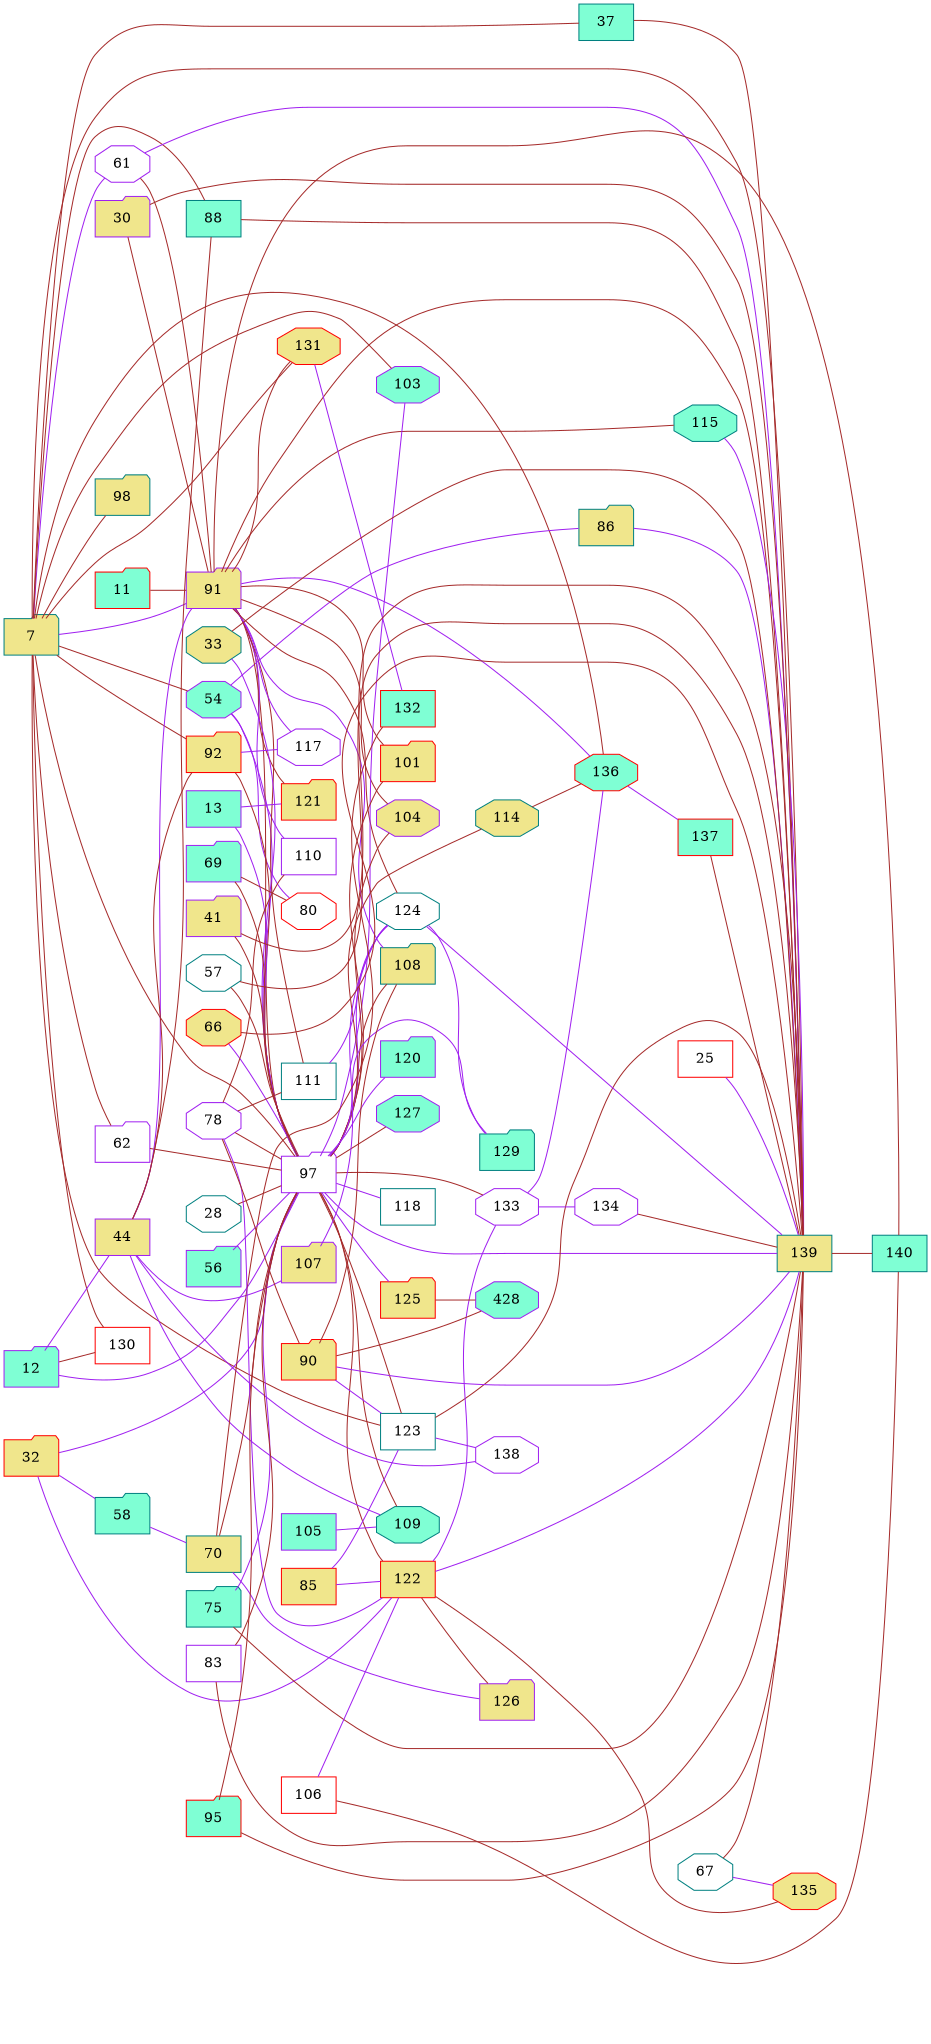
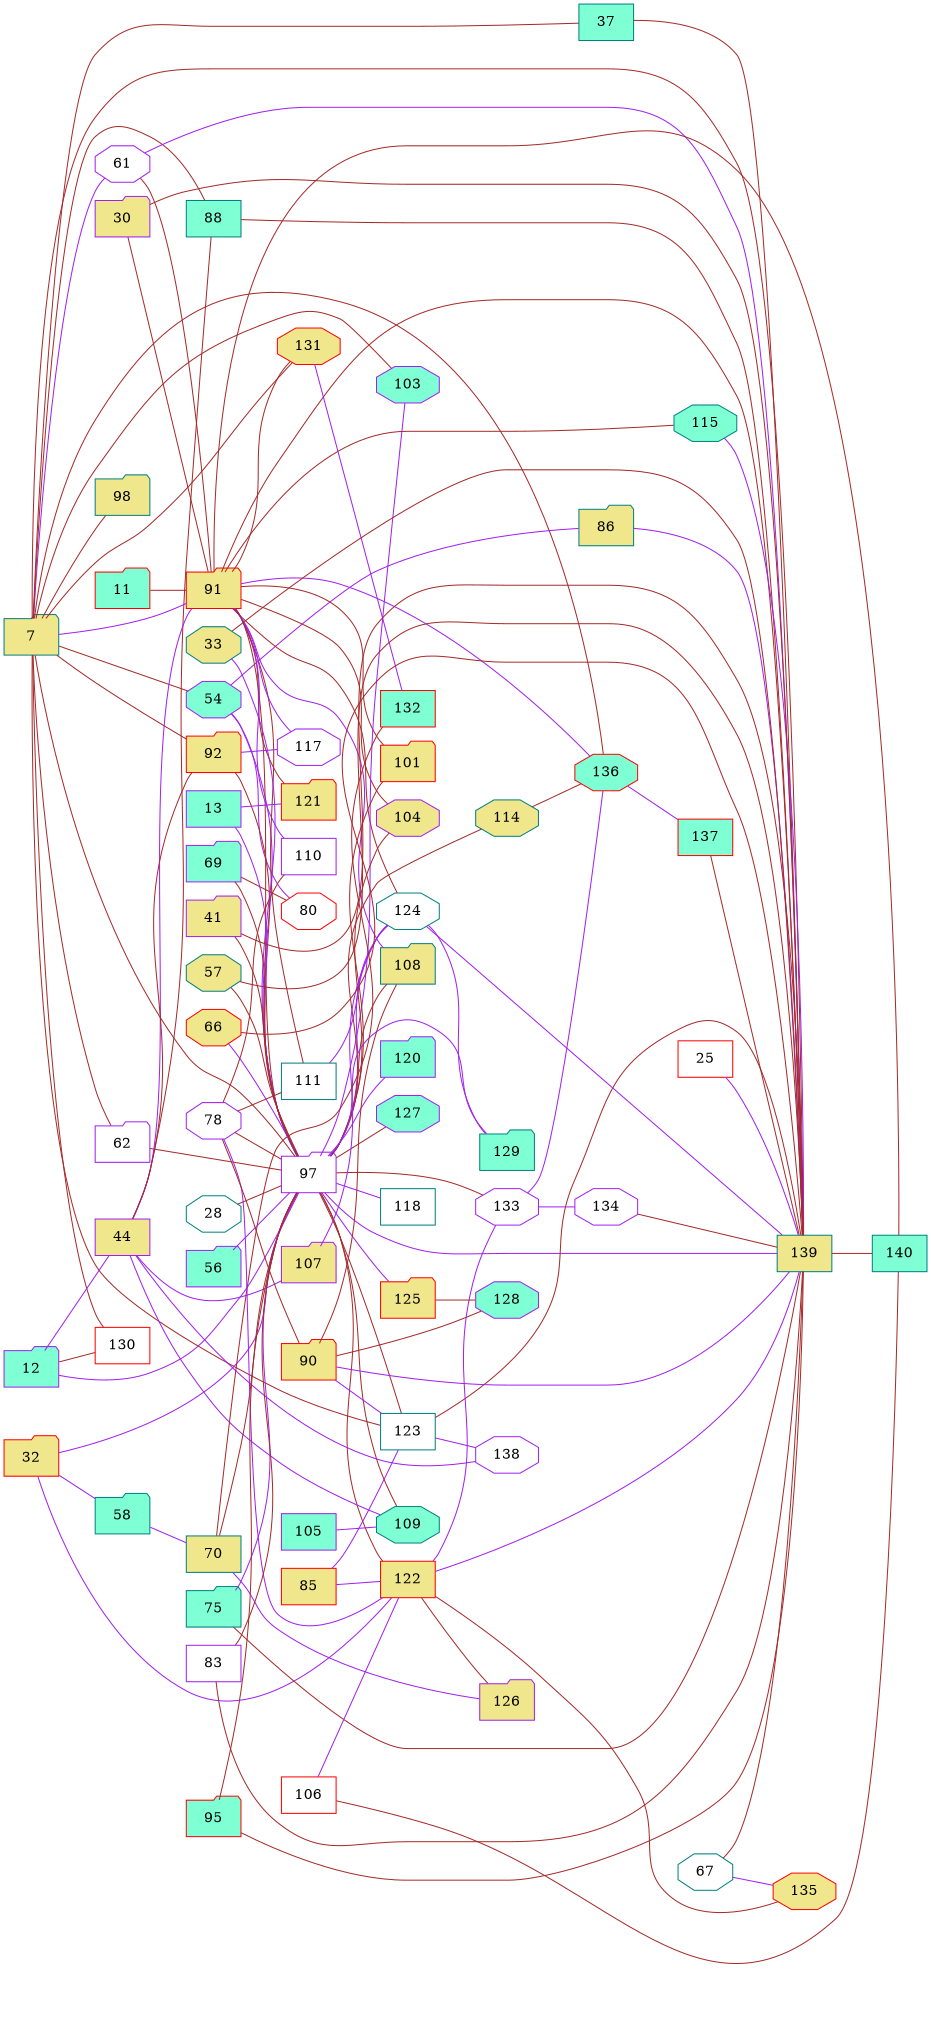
(214, 590) -> (214, 590)
(214, 973) -> (214, 973)
(507, 1300) -> (507, 1300)
